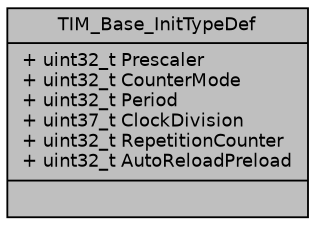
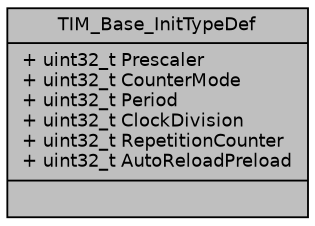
(133, 121) -> (133, 121)
